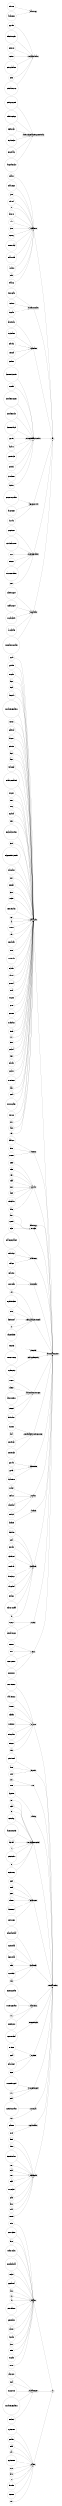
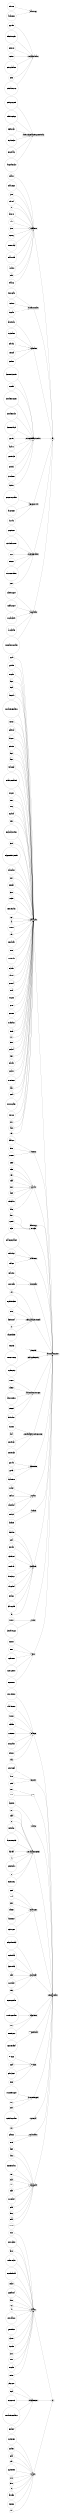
(11, 1608) -> (11, 1607)
none -> (11, 1659)
